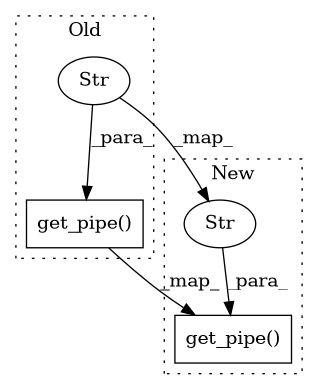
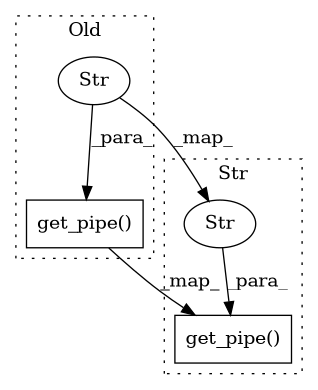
(233, 174) -> (233, 174)
